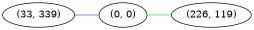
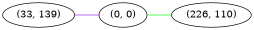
(39, 15) -> (39, 15)
(211, 15) -> (211, 15)
